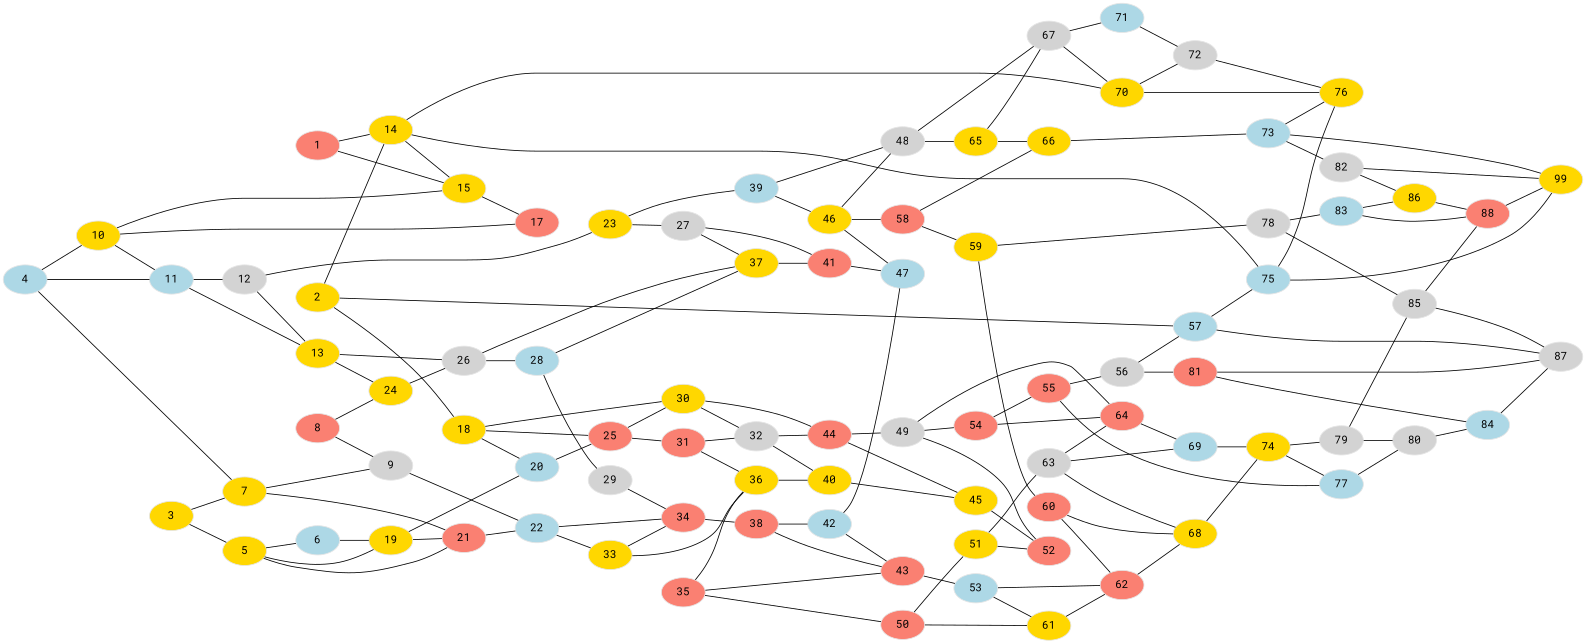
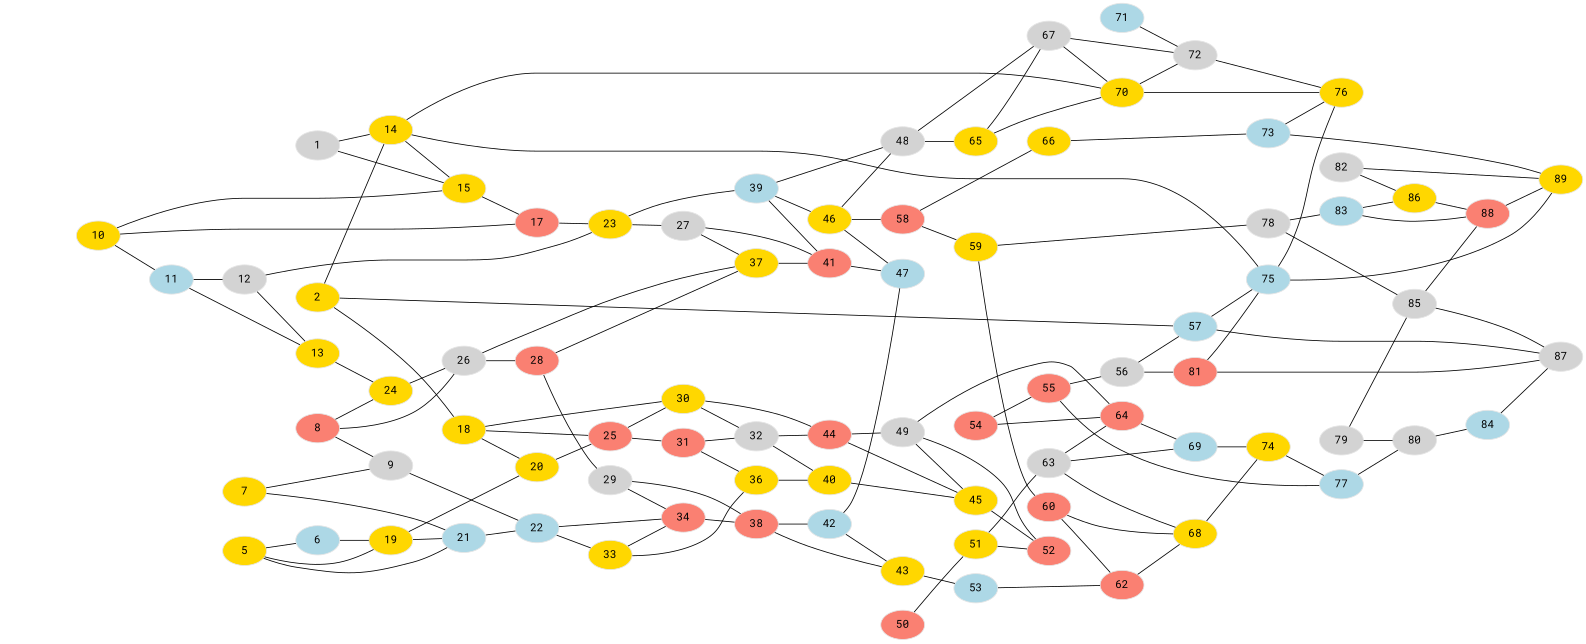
(1085, 27) -> (1122, 45)
(1012, 141) -> (1047, 113)
(318, 145) -> (318, 145)
(1305, 150) -> none
(1561, 180) -> (1561, 180)
none -> (574, 223)
none -> (793, 226)
(25, 280) -> none
(391, 357) -> (405, 416)
(537, 361) -> (537, 361)
(1341, 401) -> (1234, 327)
(939, 429) -> (939, 466)
(1305, 444) -> none
(537, 467) -> (537, 467)
none -> (689, 491)
(171, 516) -> none
(464, 538) -> (464, 538)
(903, 571) -> (903, 571)
(683, 592) -> none
(1049, 626) -> none
